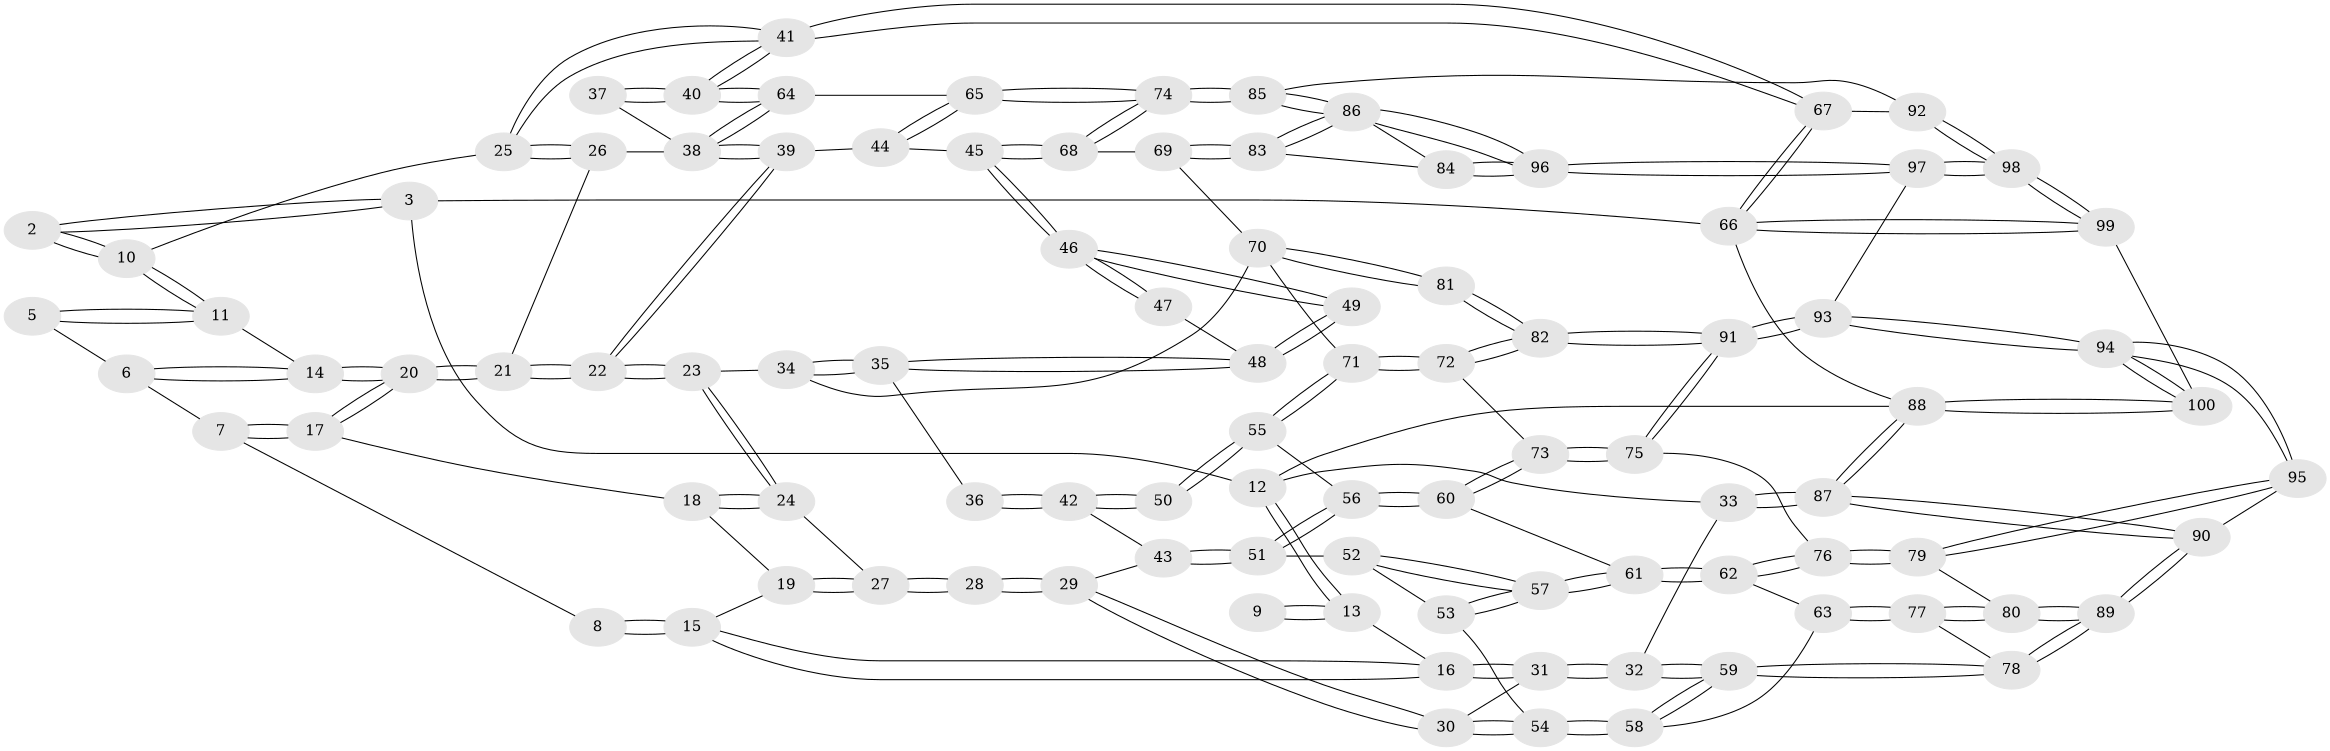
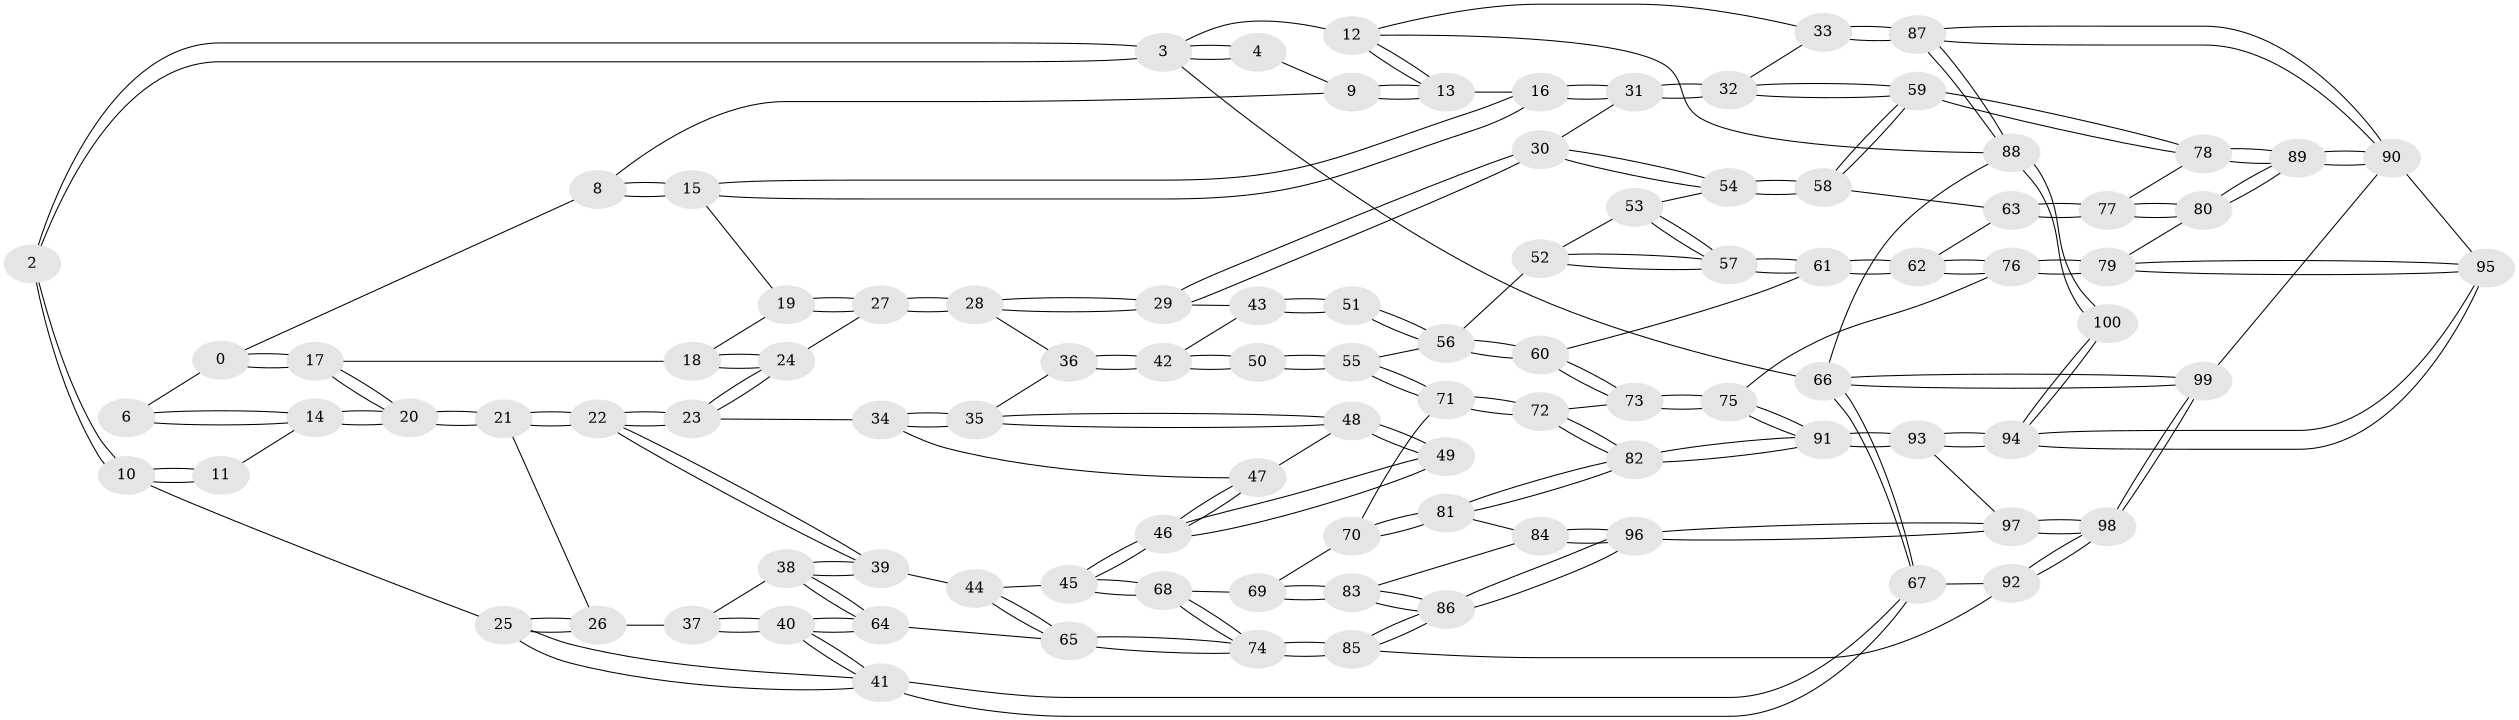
none -> (1258, 52)
none -> (961, 102)
(1399, 141) -> (1493, 525)
(645, 152) -> (645, 625)
(32, 316) -> none
(2154, 317) -> (2286, 284)
none -> (1022, 334)
(1050, 386) -> (1064, 469)
(221, 431) -> (221, 360)
(1305, 556) -> (1493, 301)
